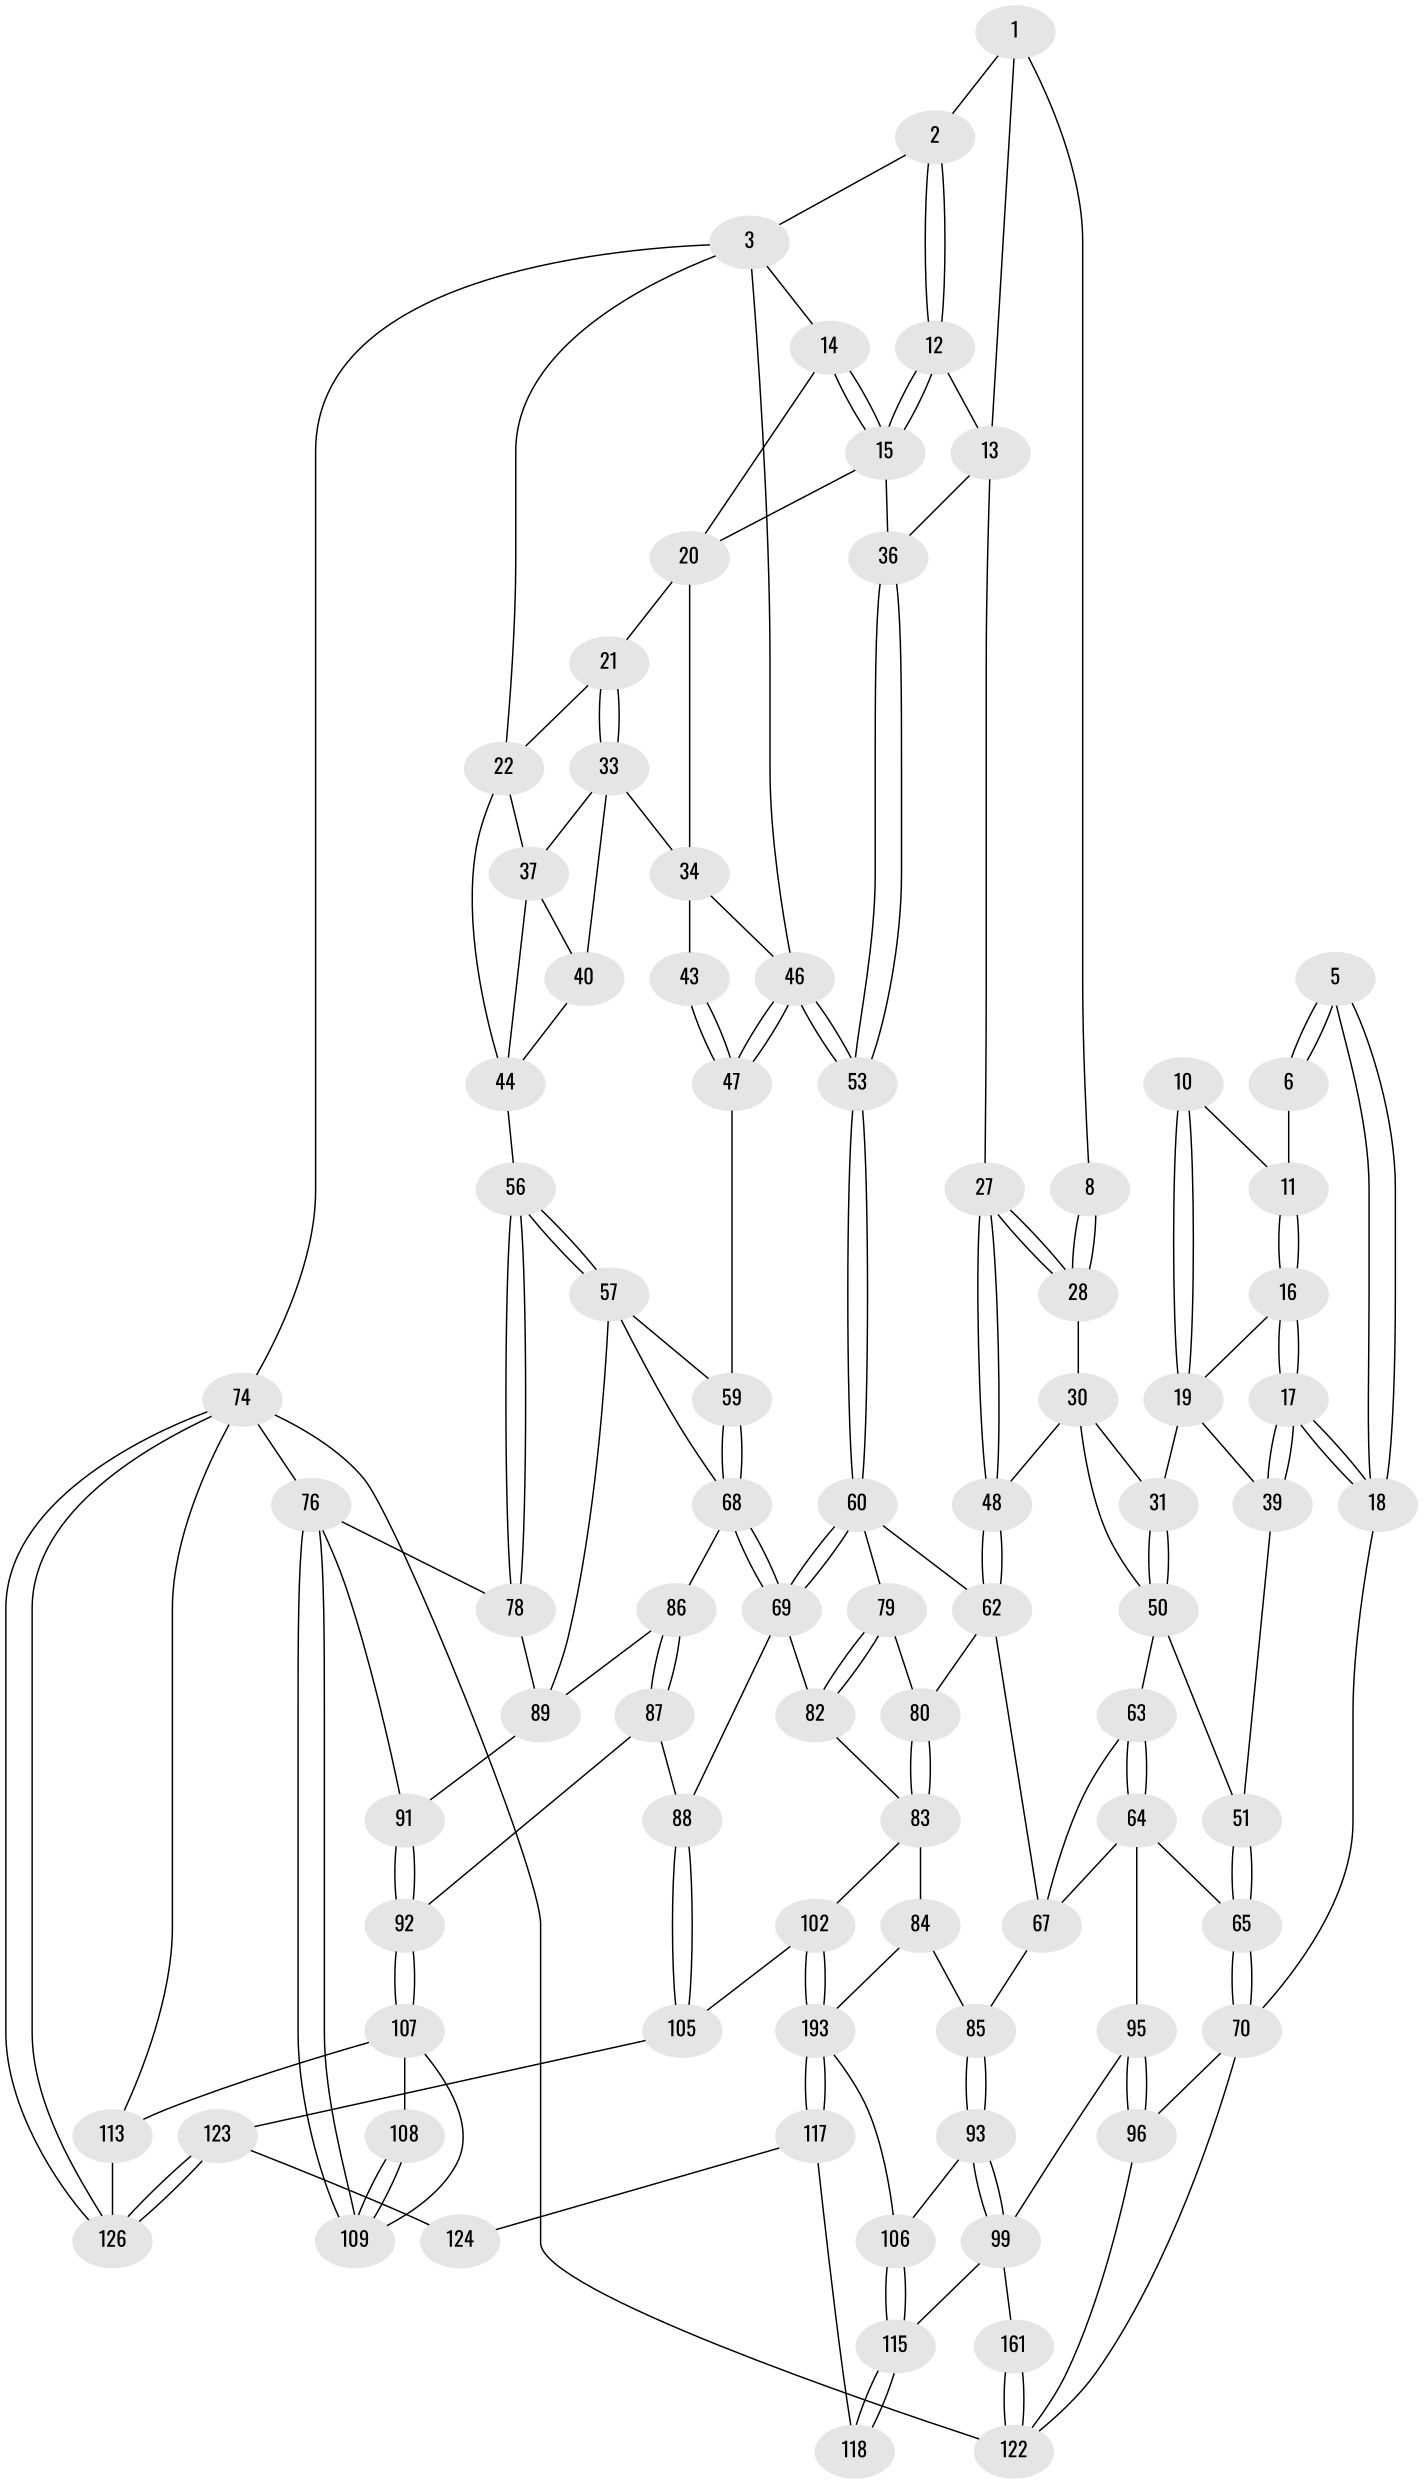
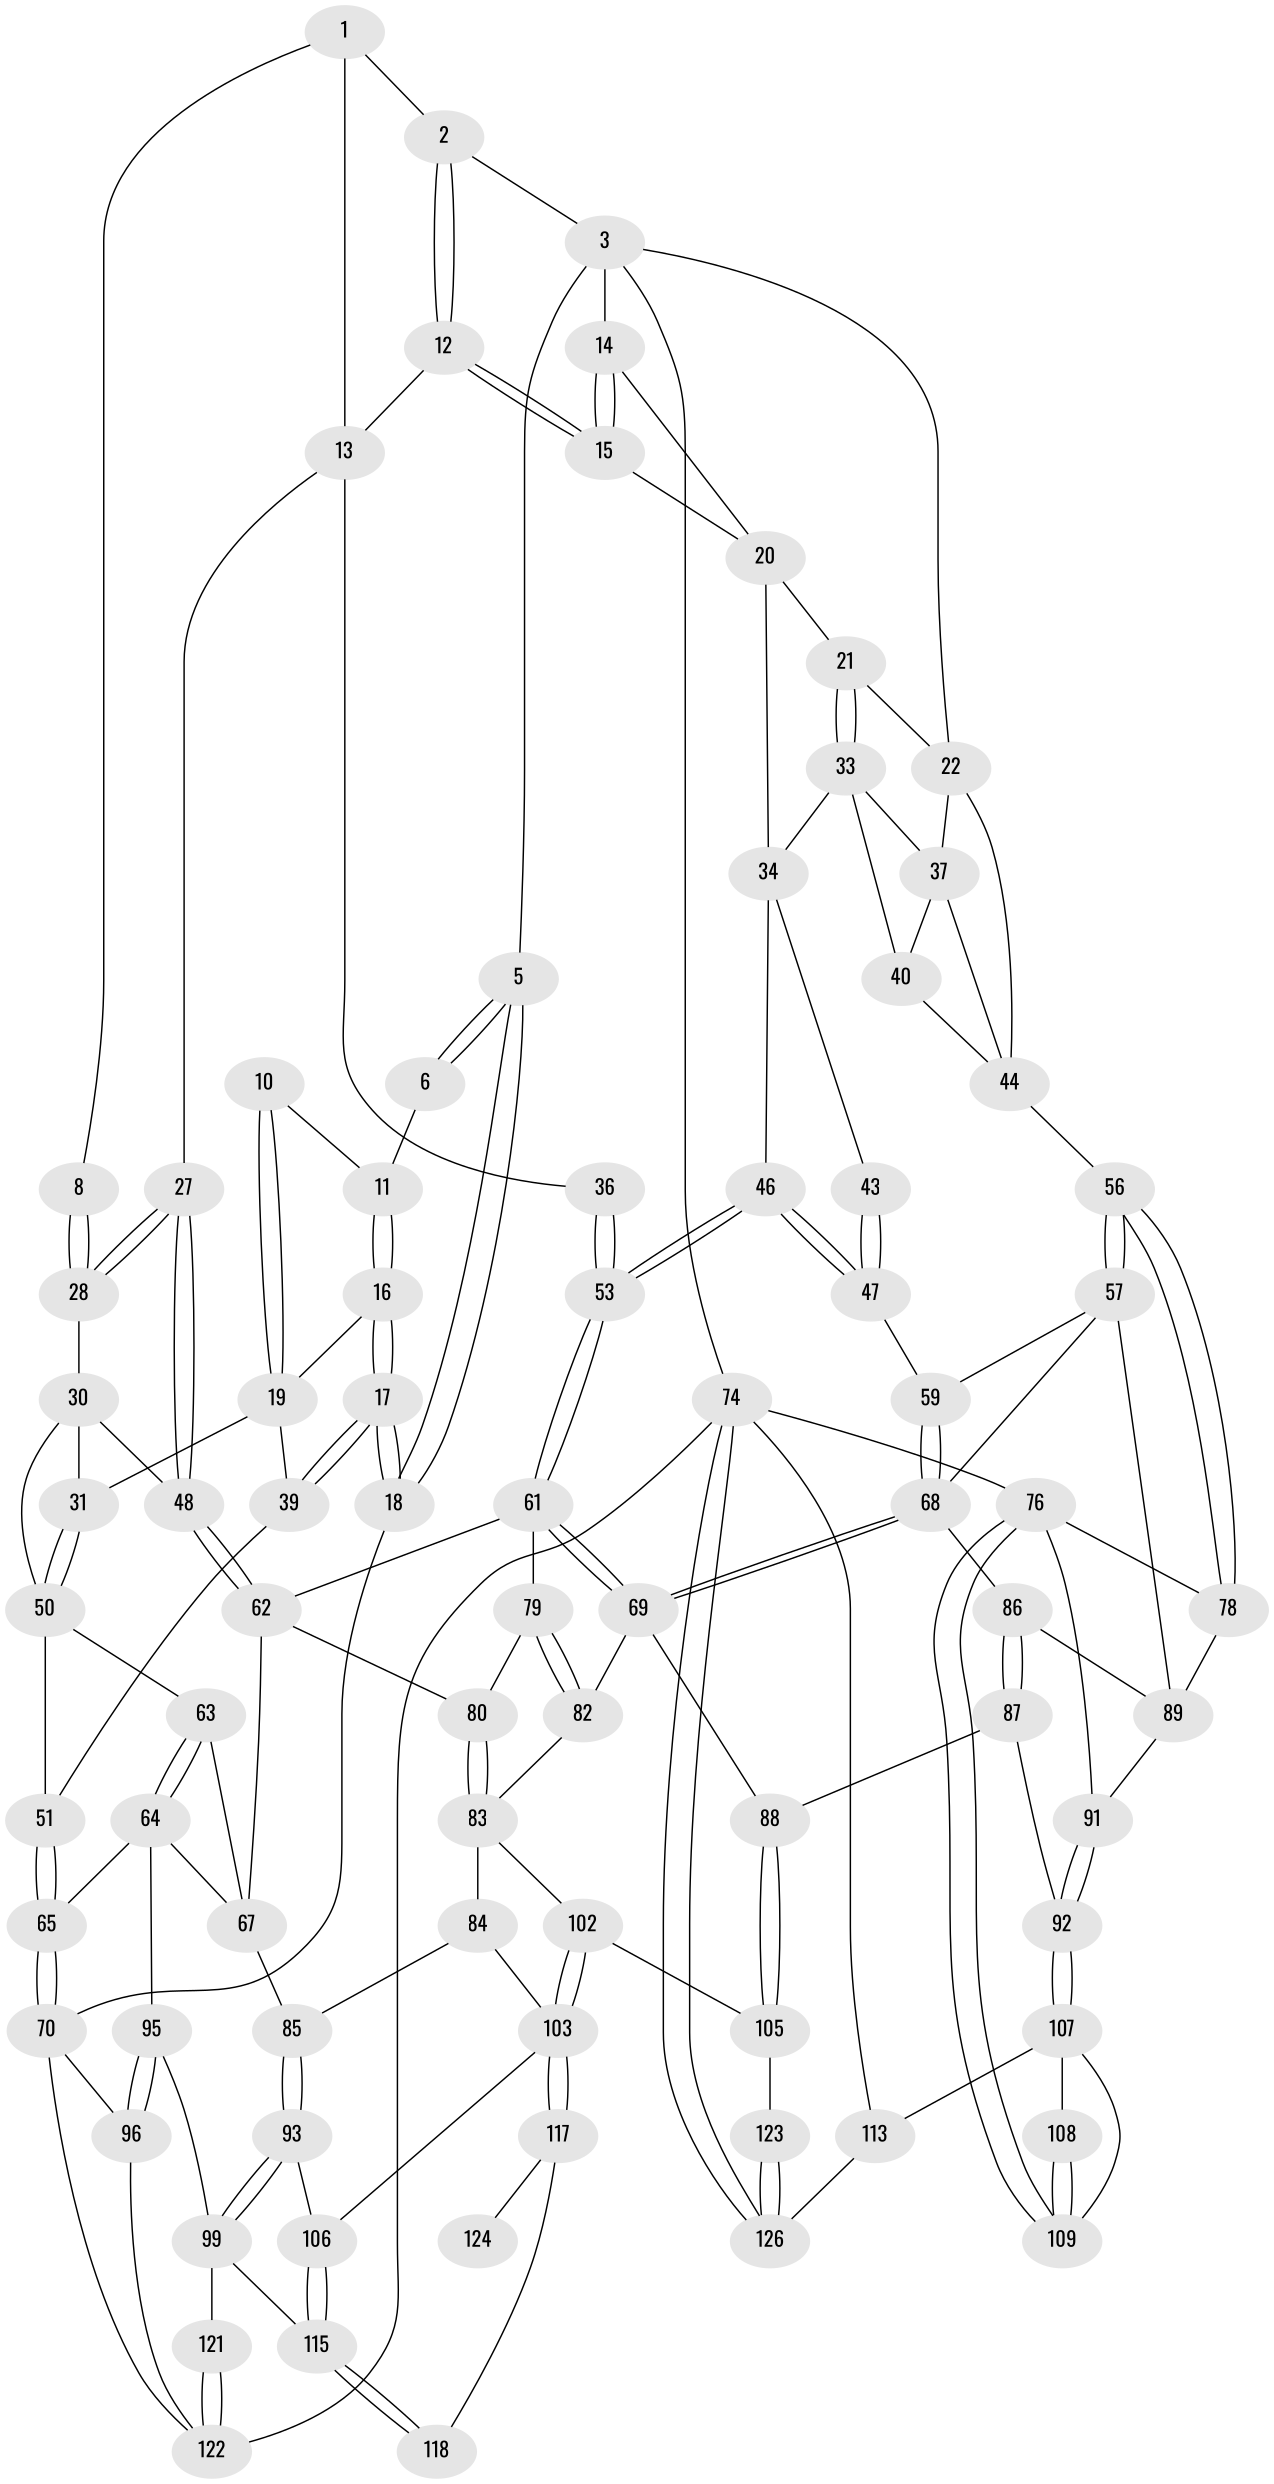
(887, 506) -> none
(769, 611) -> (525, 602)
(858, 1505) -> (533, 1505)
(815, 2031) -> (558, 2031)
(336, 2185) -> none
(1014, 2347) -> (212, 2347)
